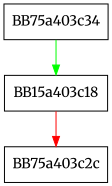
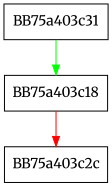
(56, 22) -> (56, 22)
(56, 93) -> (56, 93)
